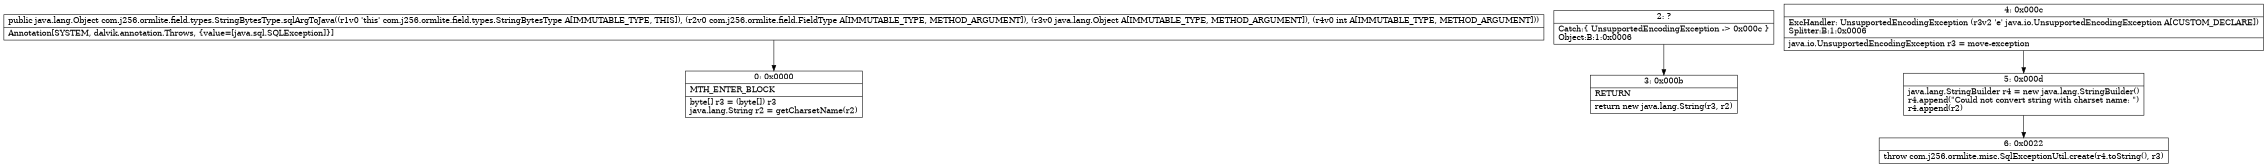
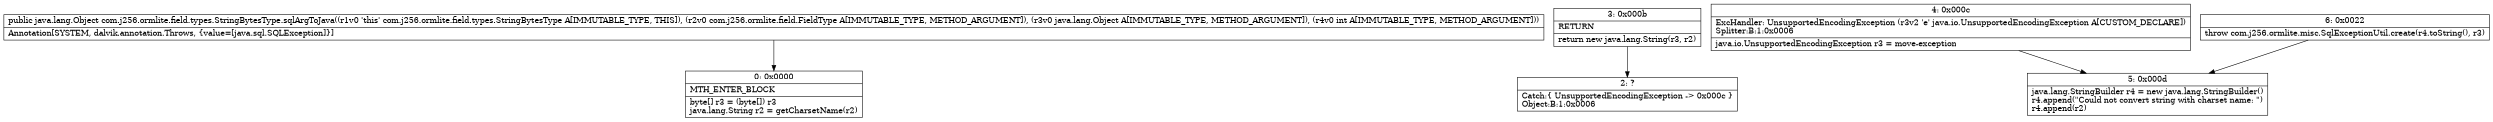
(1664, 57) -> (1627, 59)
(2024, 124) -> (2261, 56)
